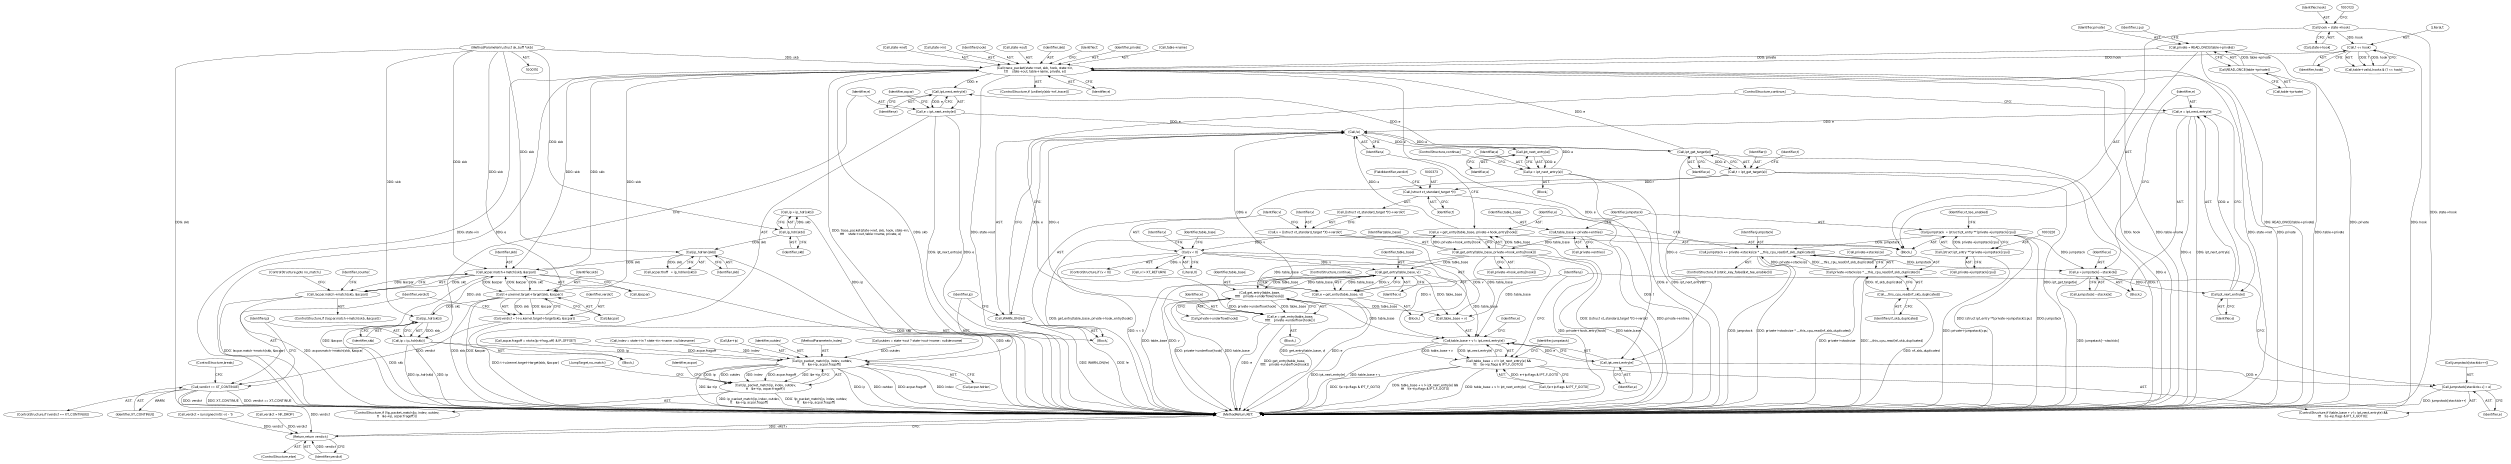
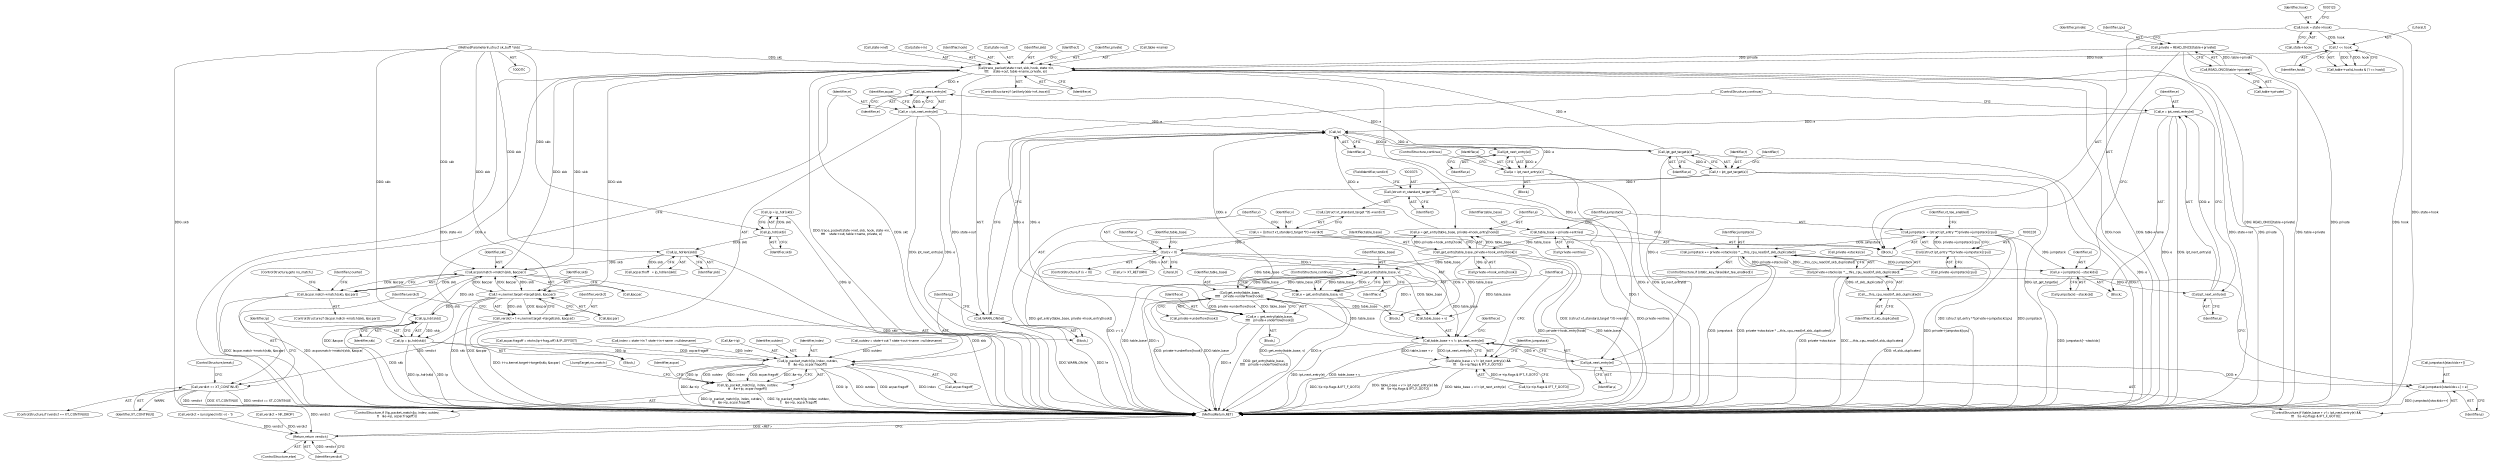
(1501, 262) -> (1481, 262)
(822, 341) -> (812, 341)
(977, 387) -> (959, 387)
